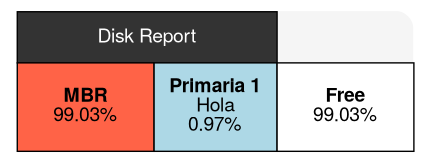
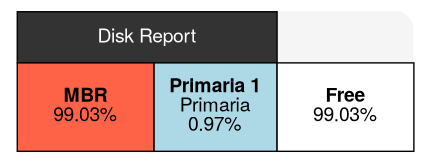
(216, 106) -> (216, 106)
